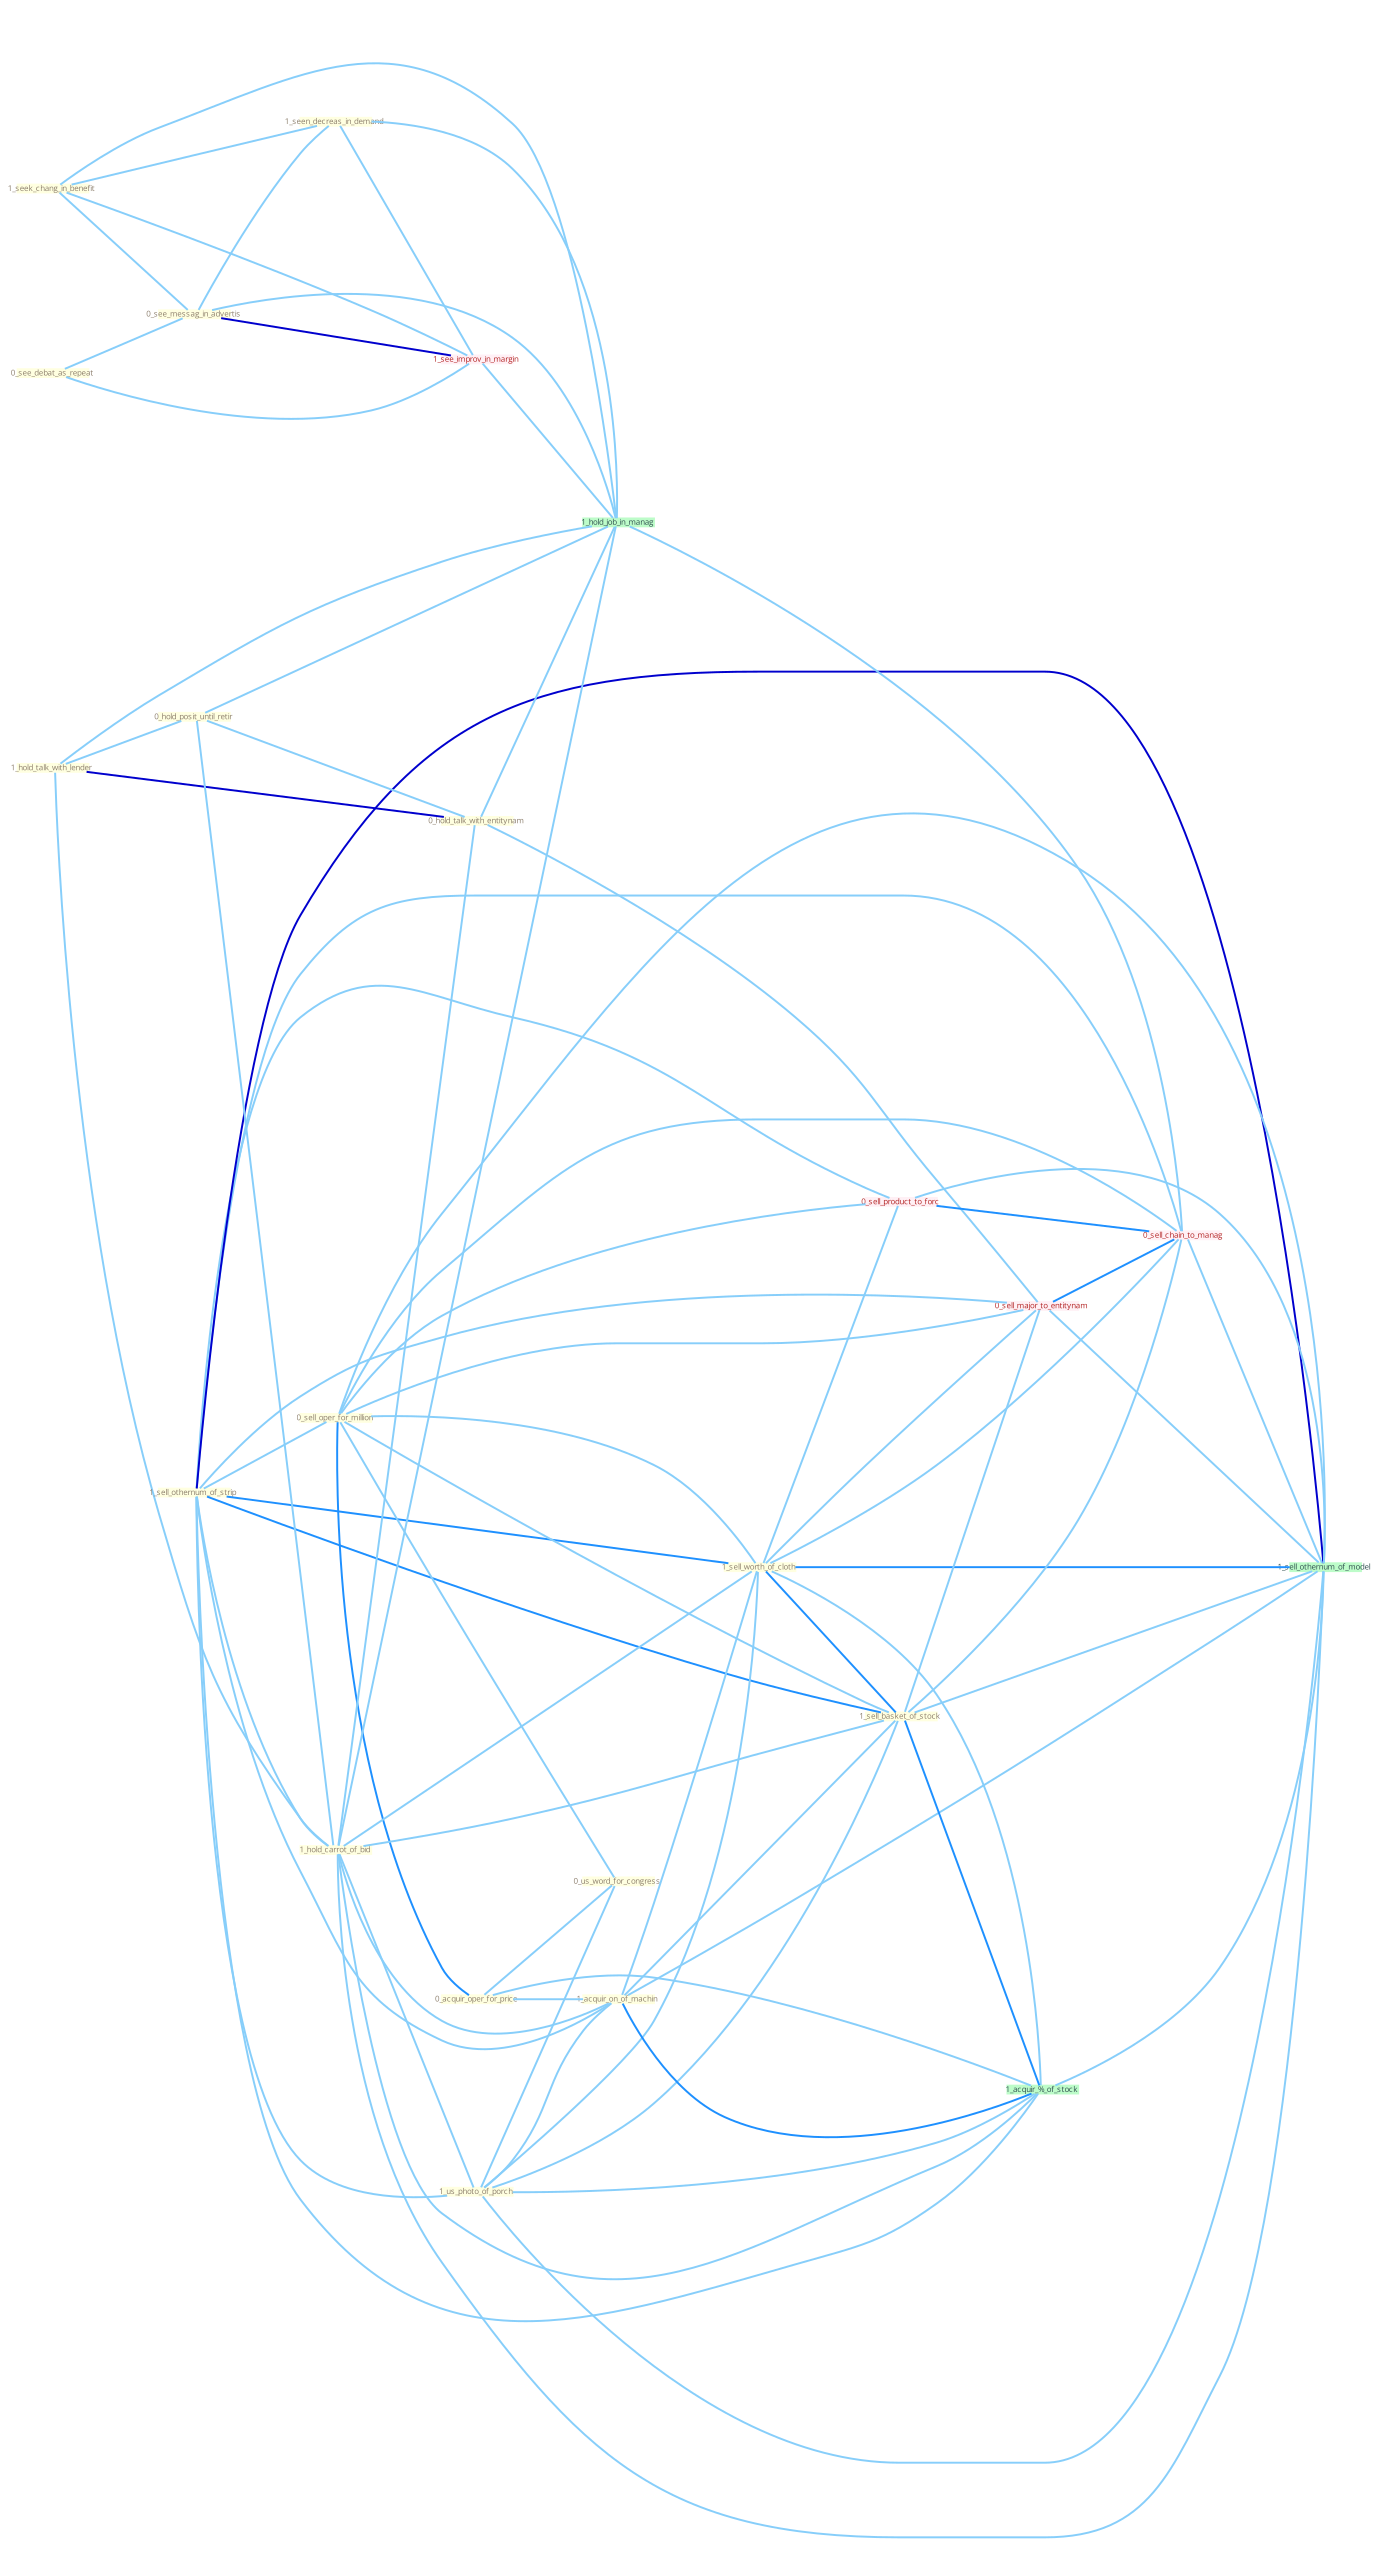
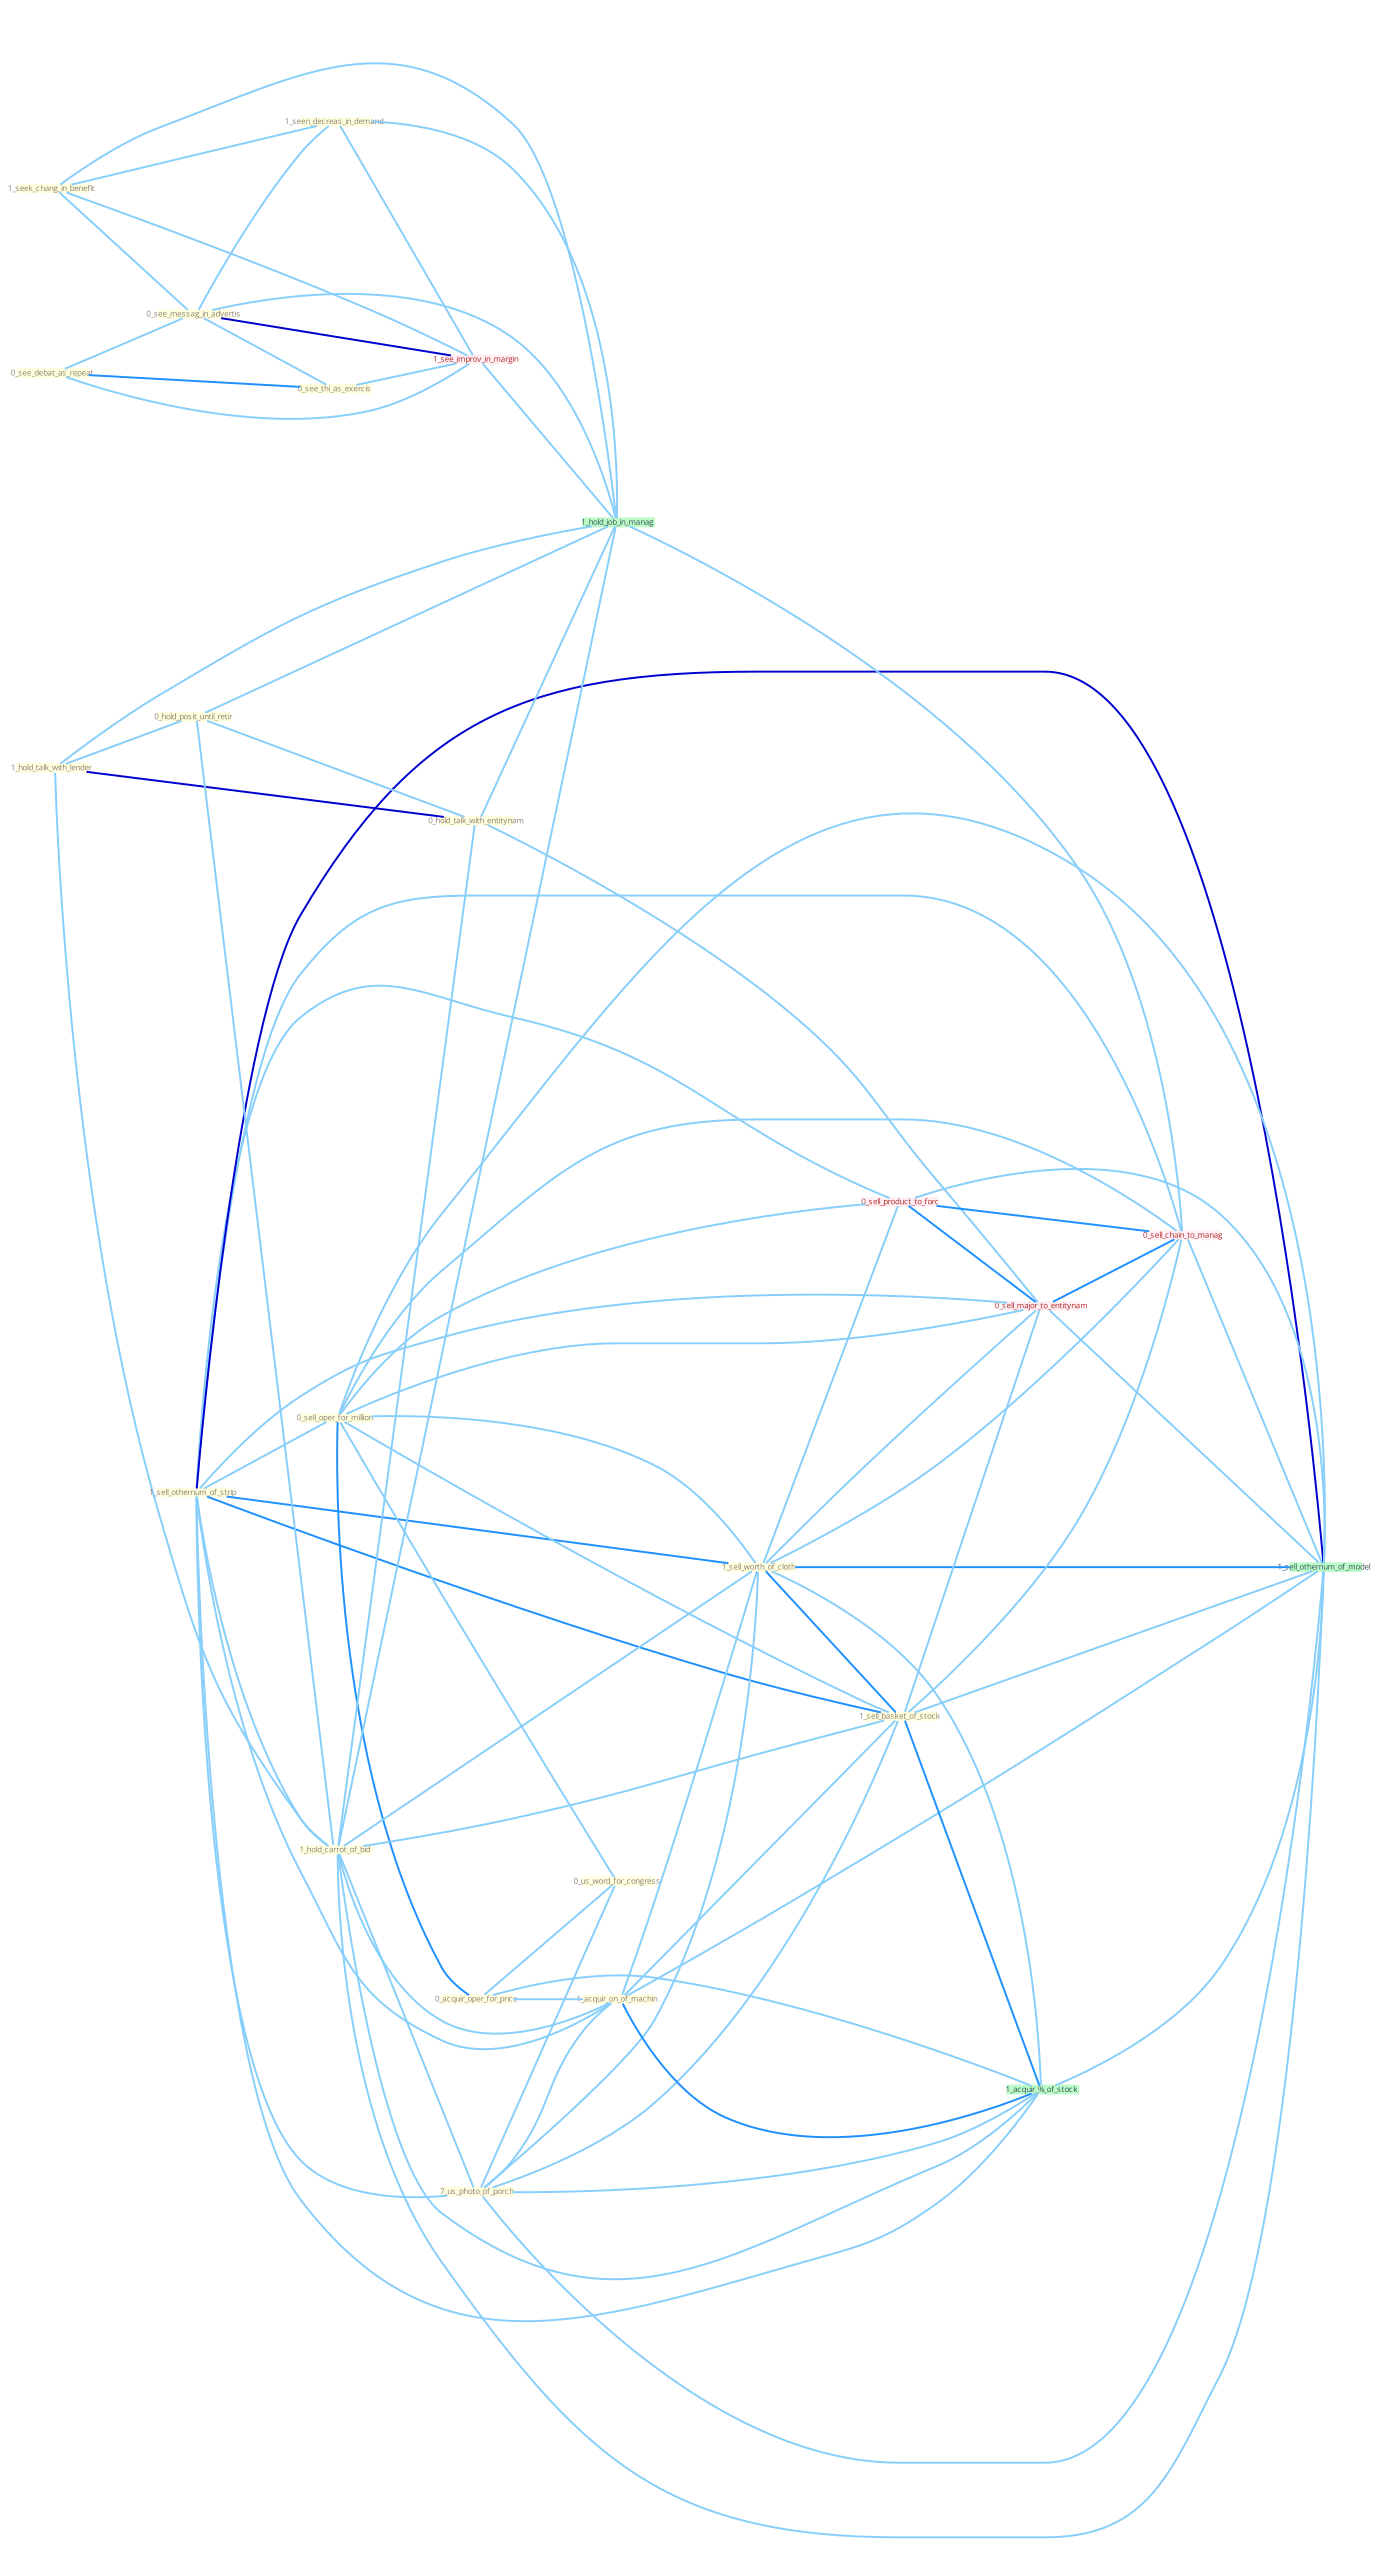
none -> (336, 389)
none -> (972, 1254)
(477, 2192) -> (477, 2192)
